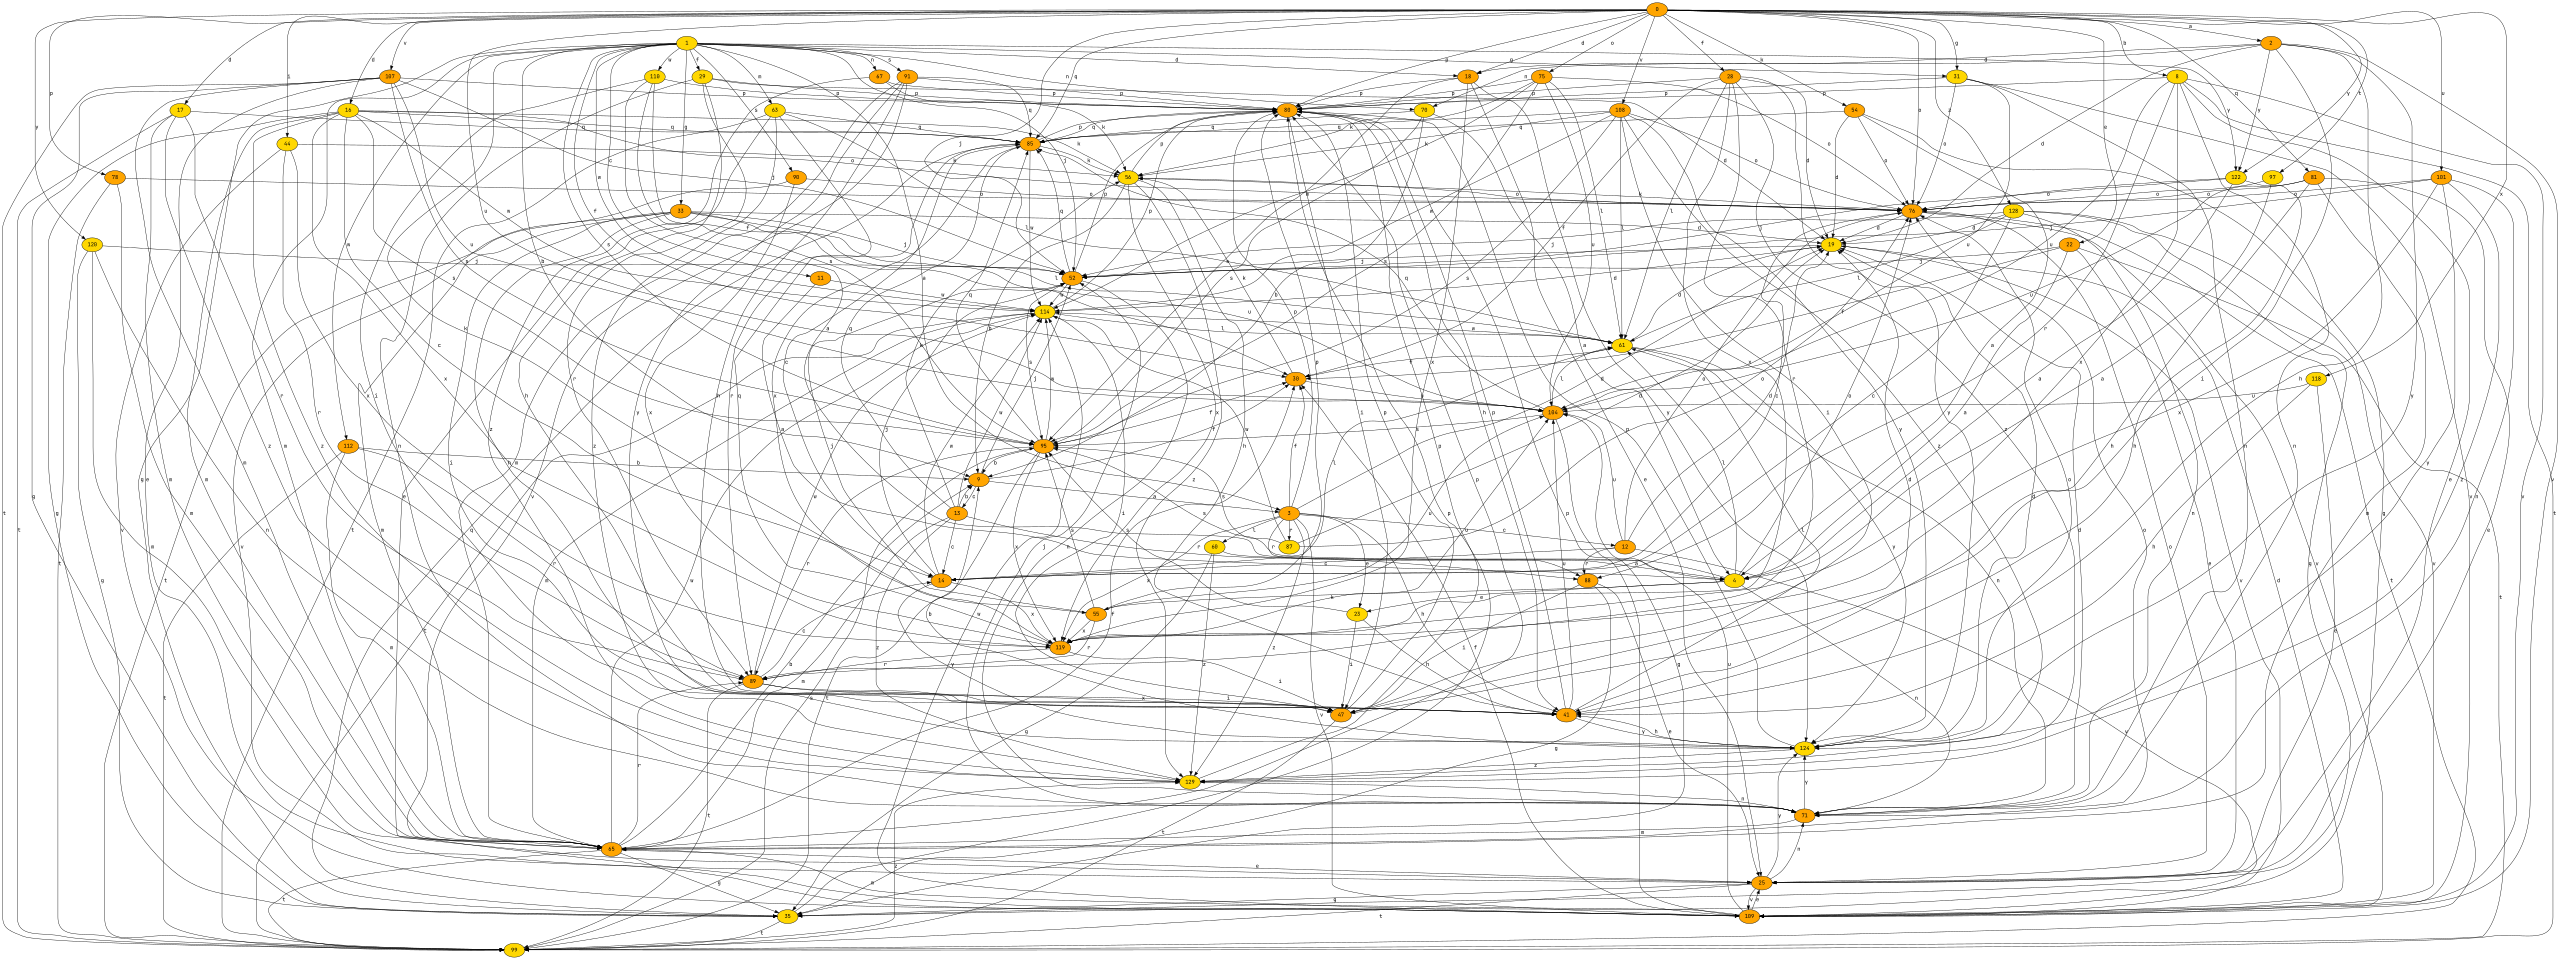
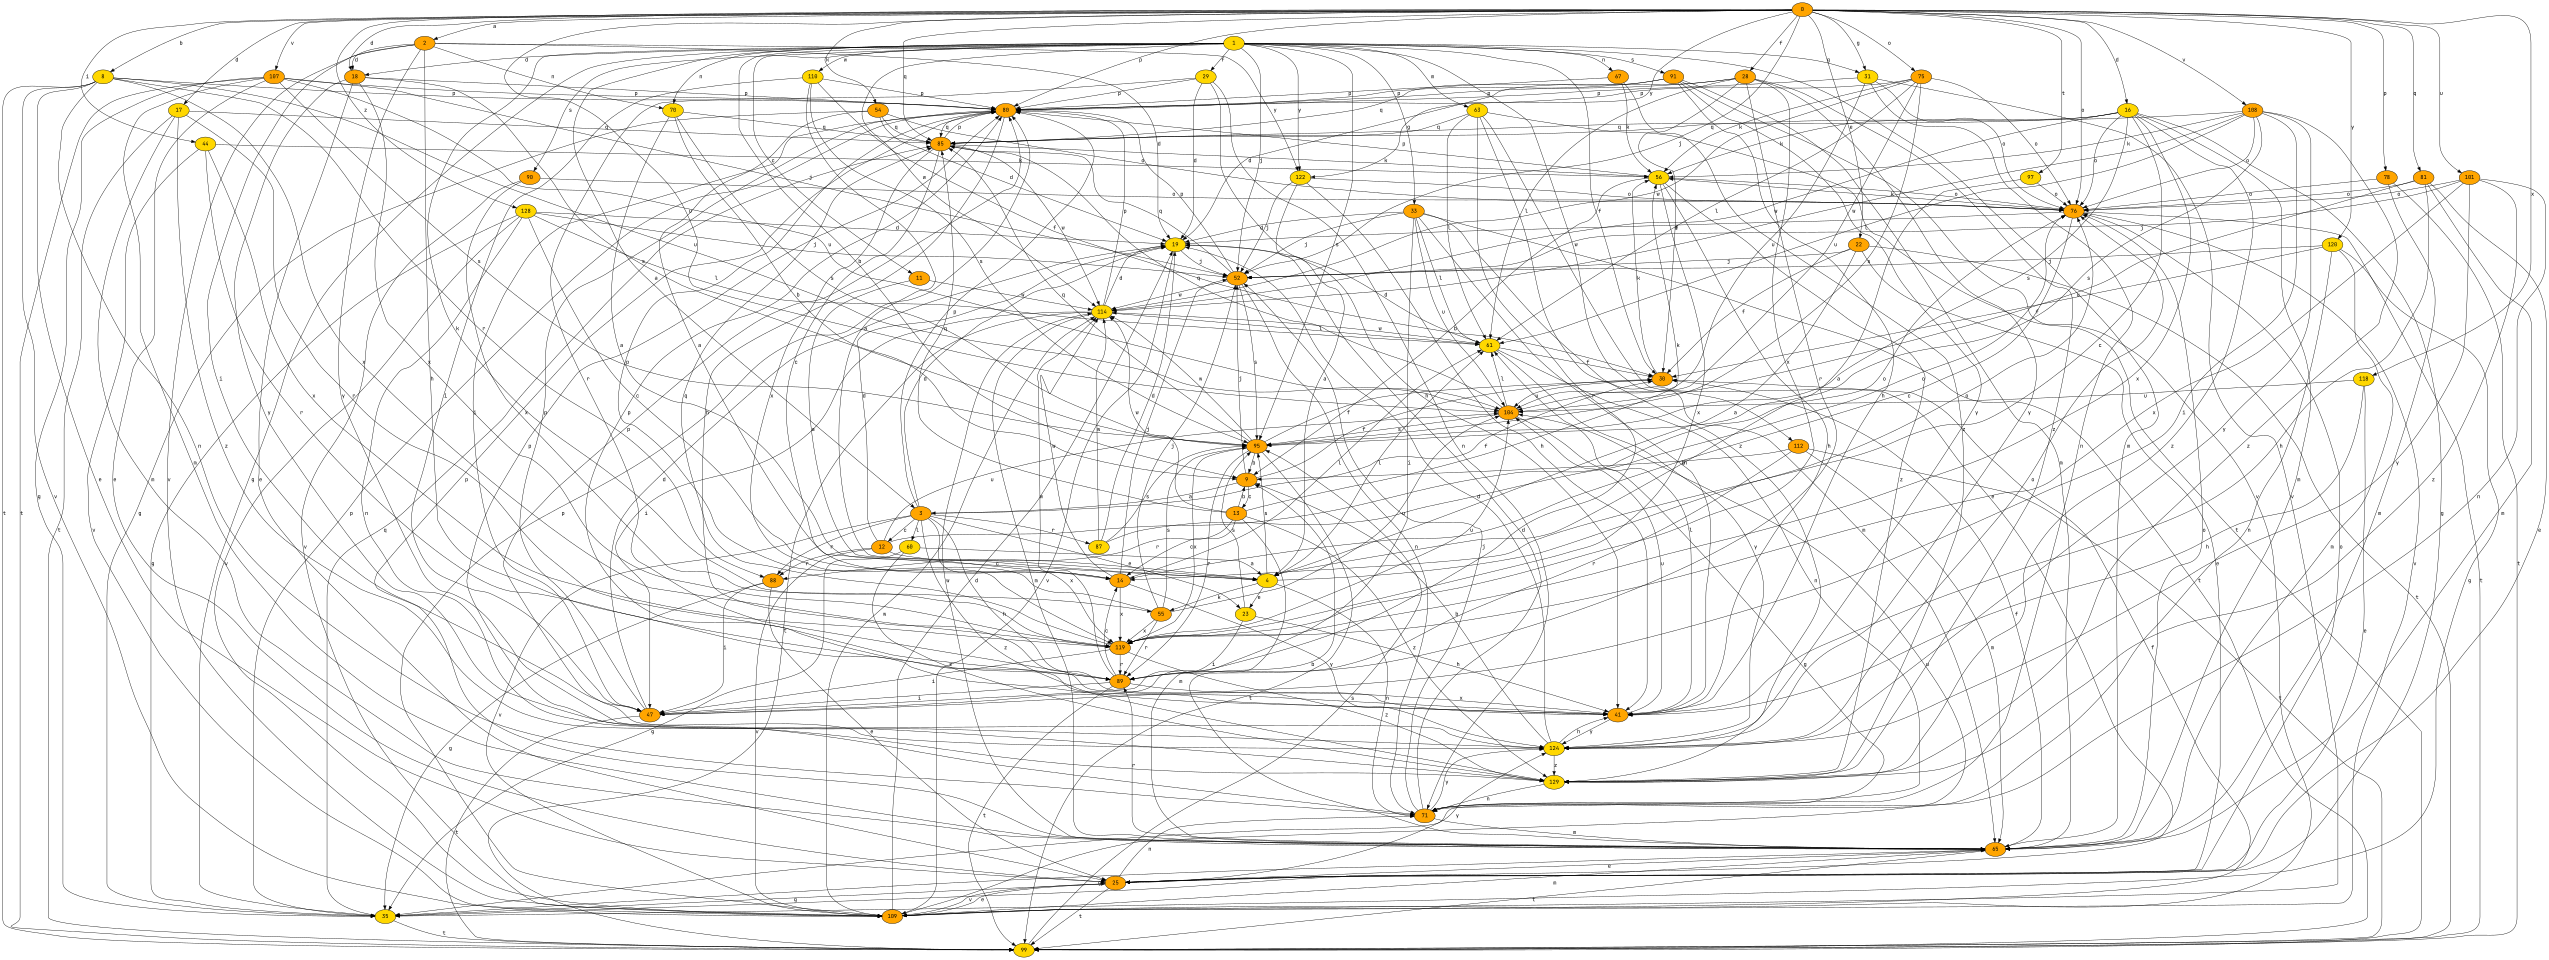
none -> (2000, 312)
(885, 922) -> (1348, 710)
